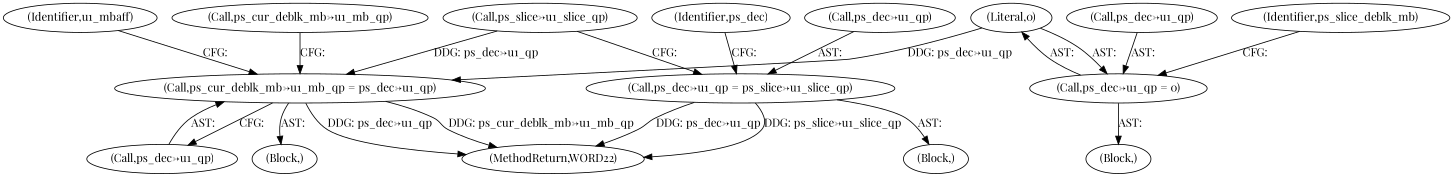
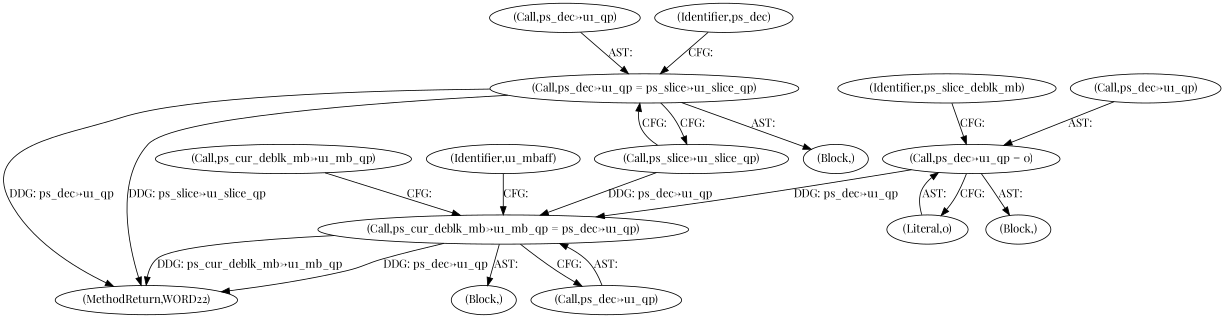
(1064, 53) -> (974, 194)
(723, 66) -> (758, 194)
none -> (674, 118)
